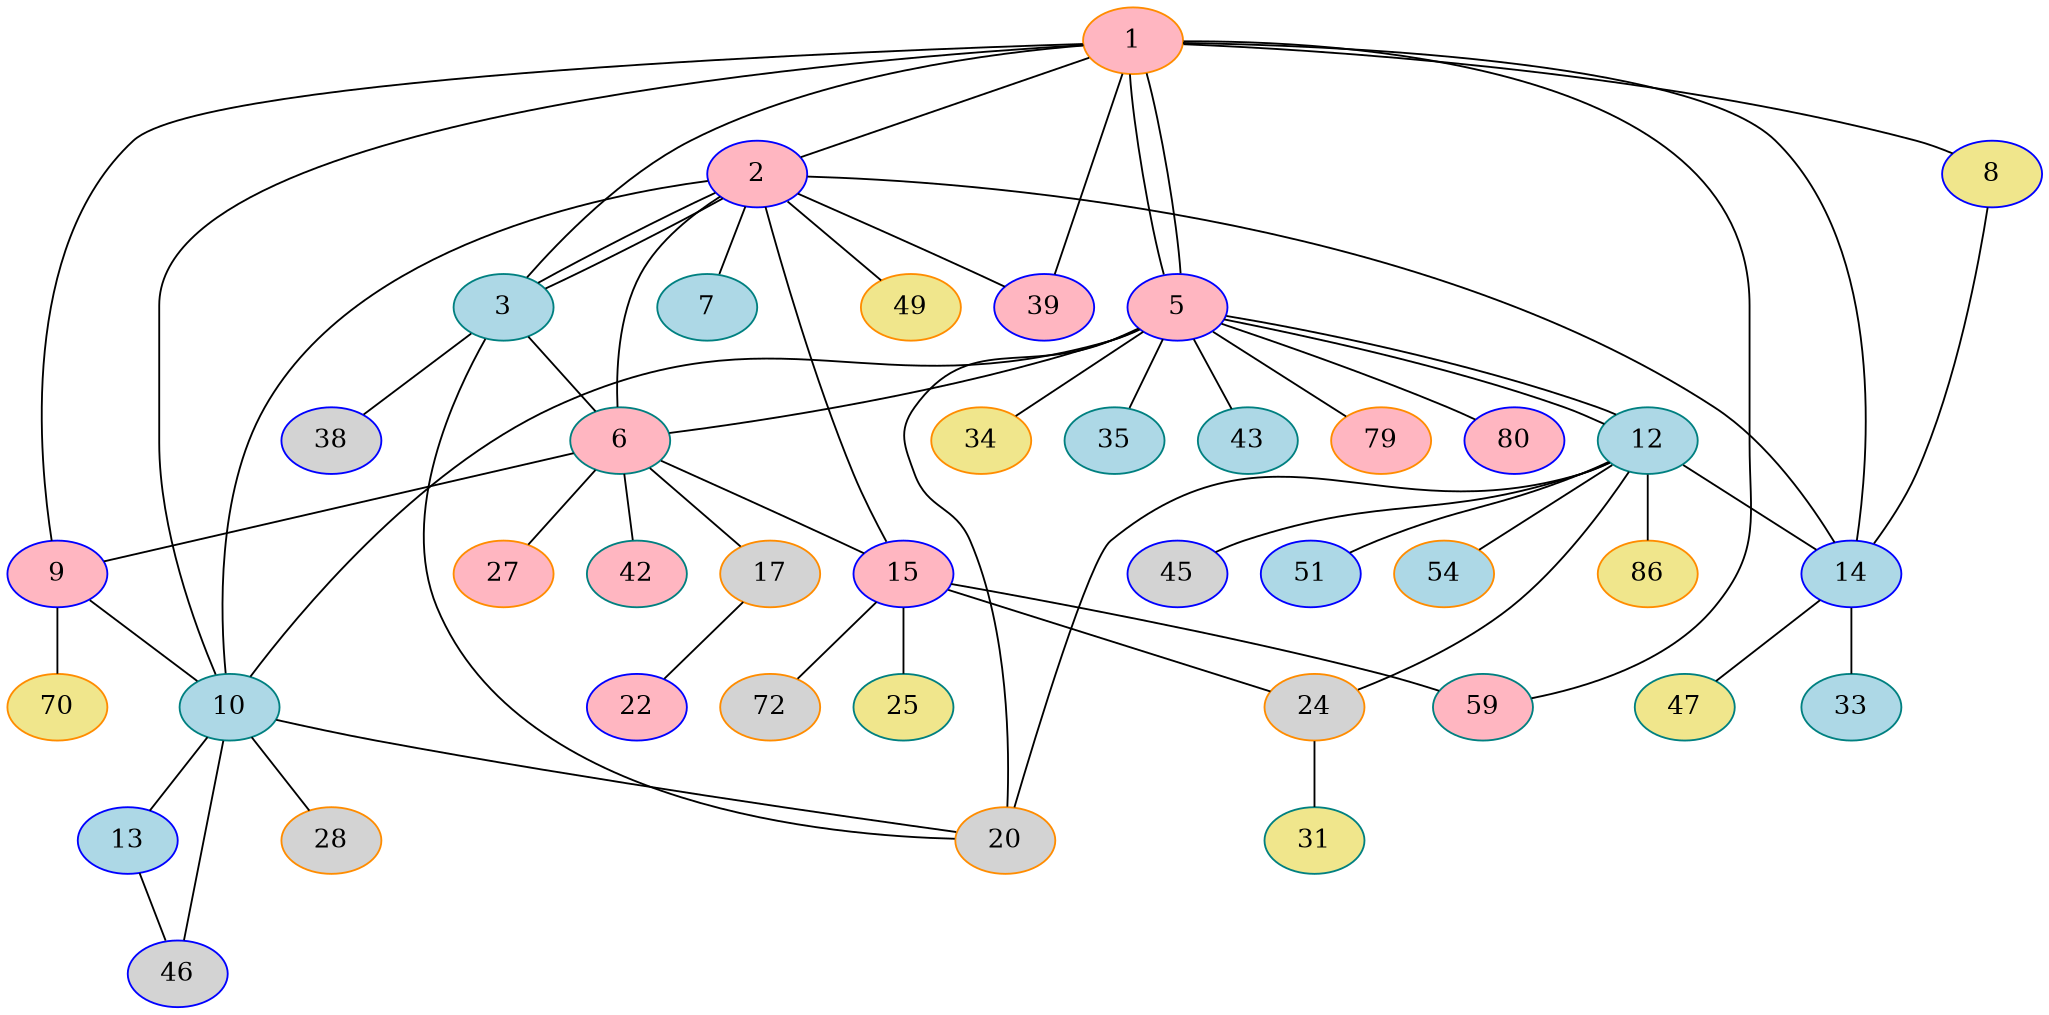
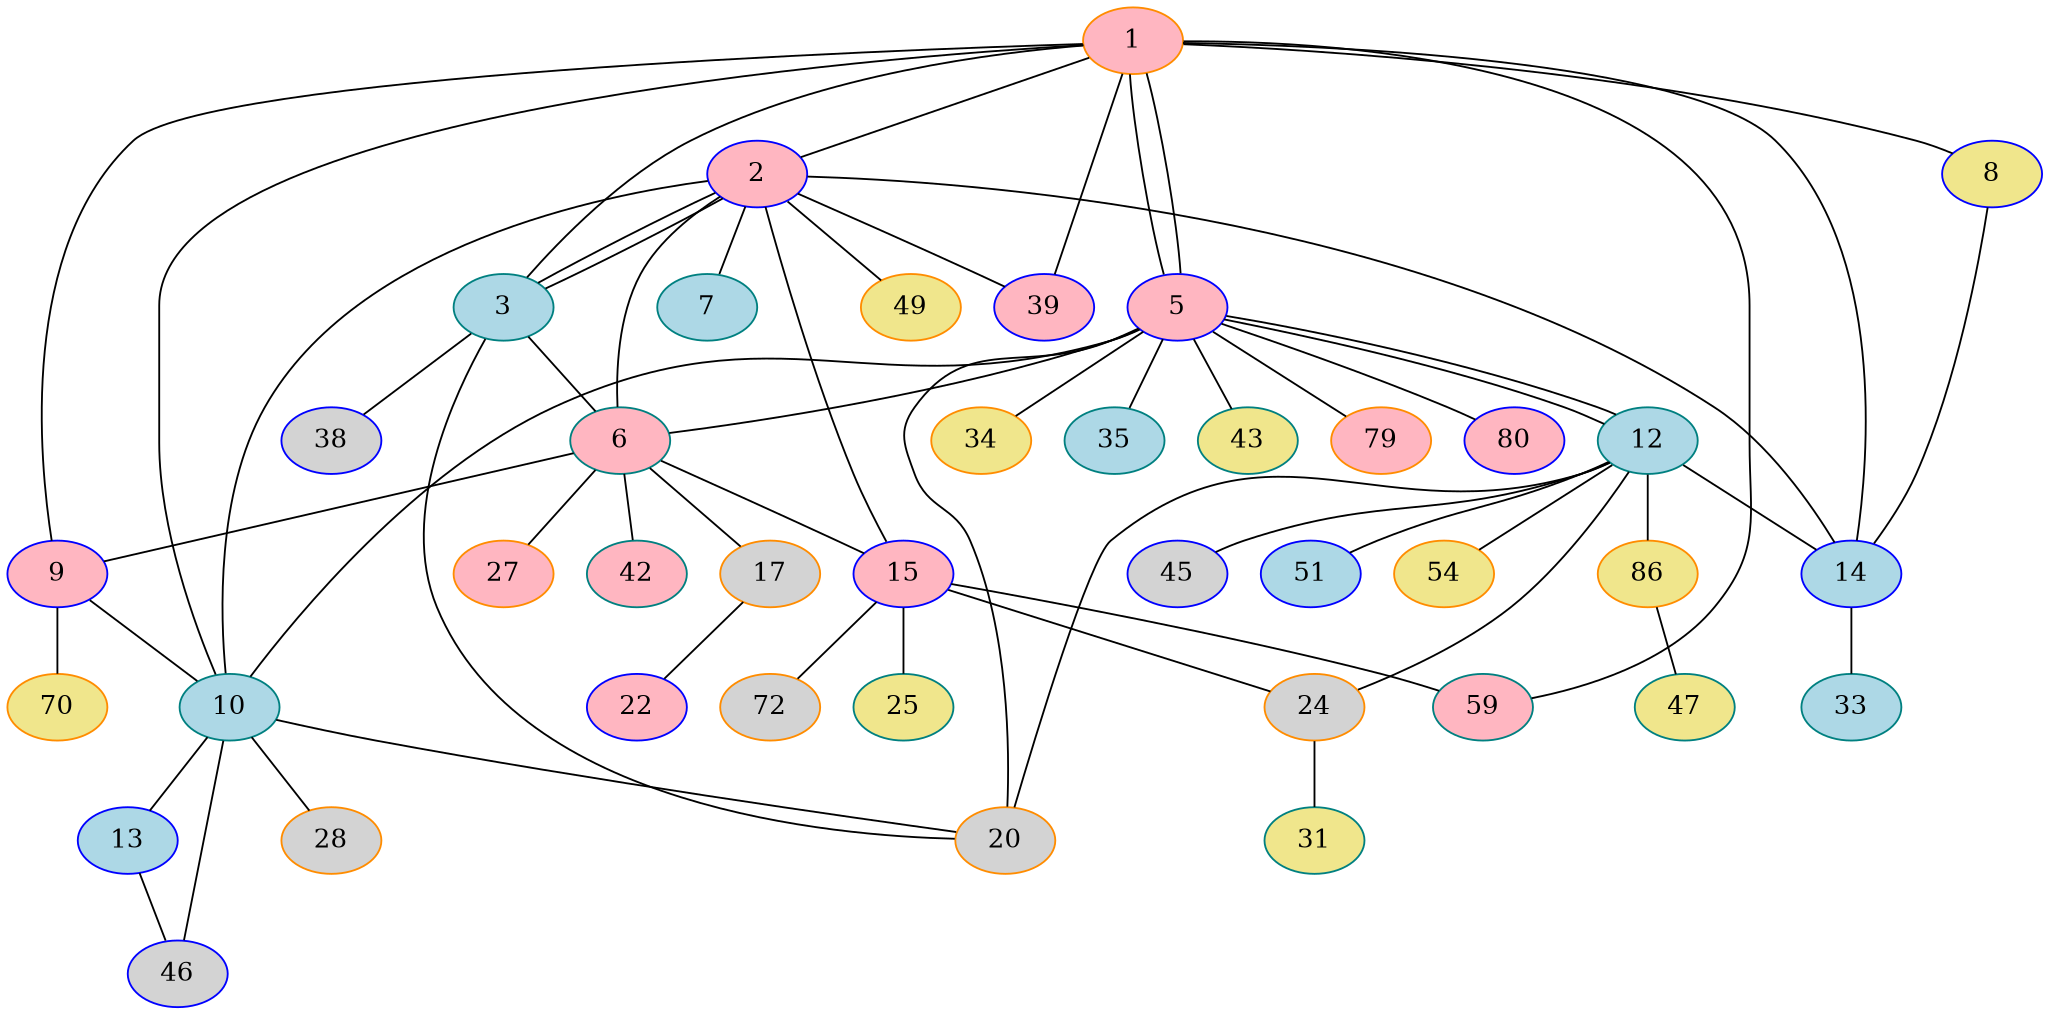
(1248, 441) -> (1248, 441)
(1444, 574) -> (1444, 574)
(1768, 641) -> (1665, 636)
